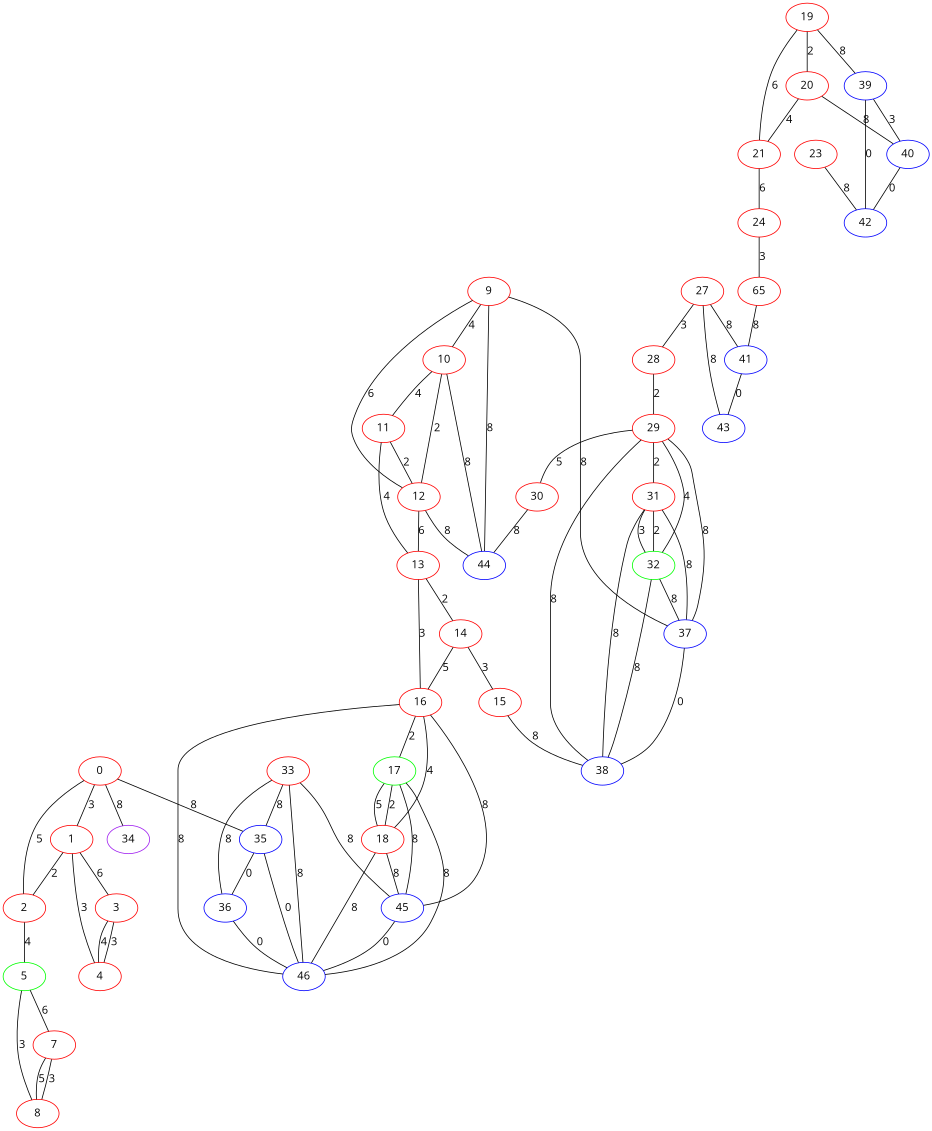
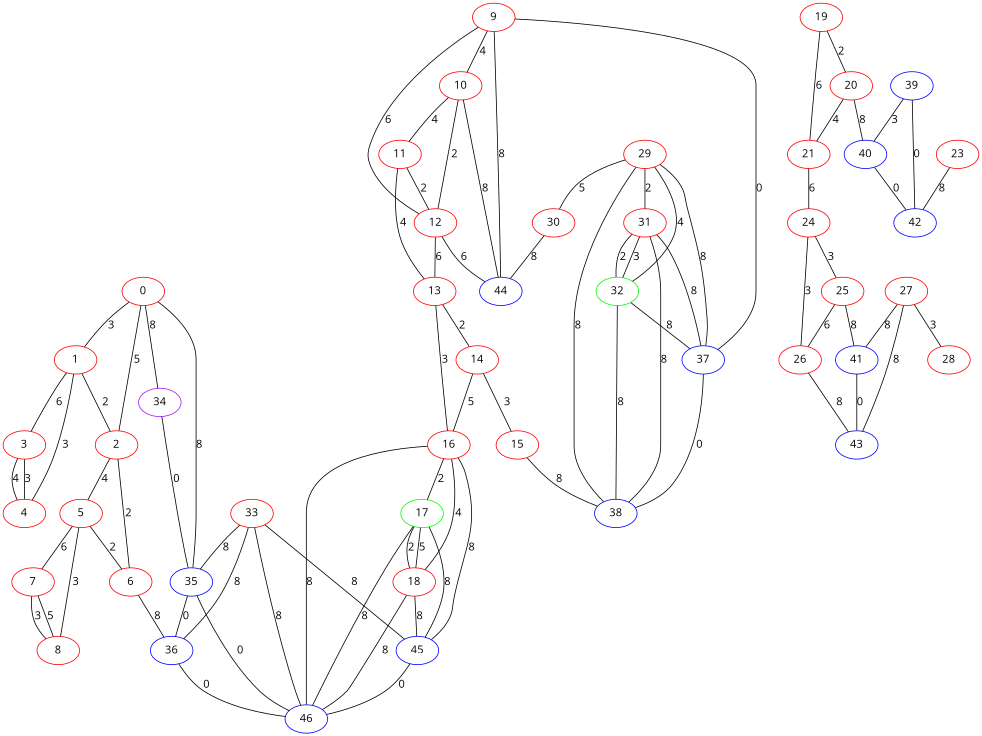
(836, 52) -> none
(759, 291) -> (843, 291)
none -> (800, 360)
(654, 394) -> none
(584, 463) -> (760, 189)
none -> (174, 492)
(448, 531) -> (464, 257)
none -> (131, 582)
(24, 977) -> (81, 513)
